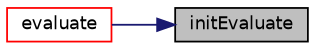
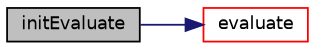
(134, 25) -> (163, 25)
